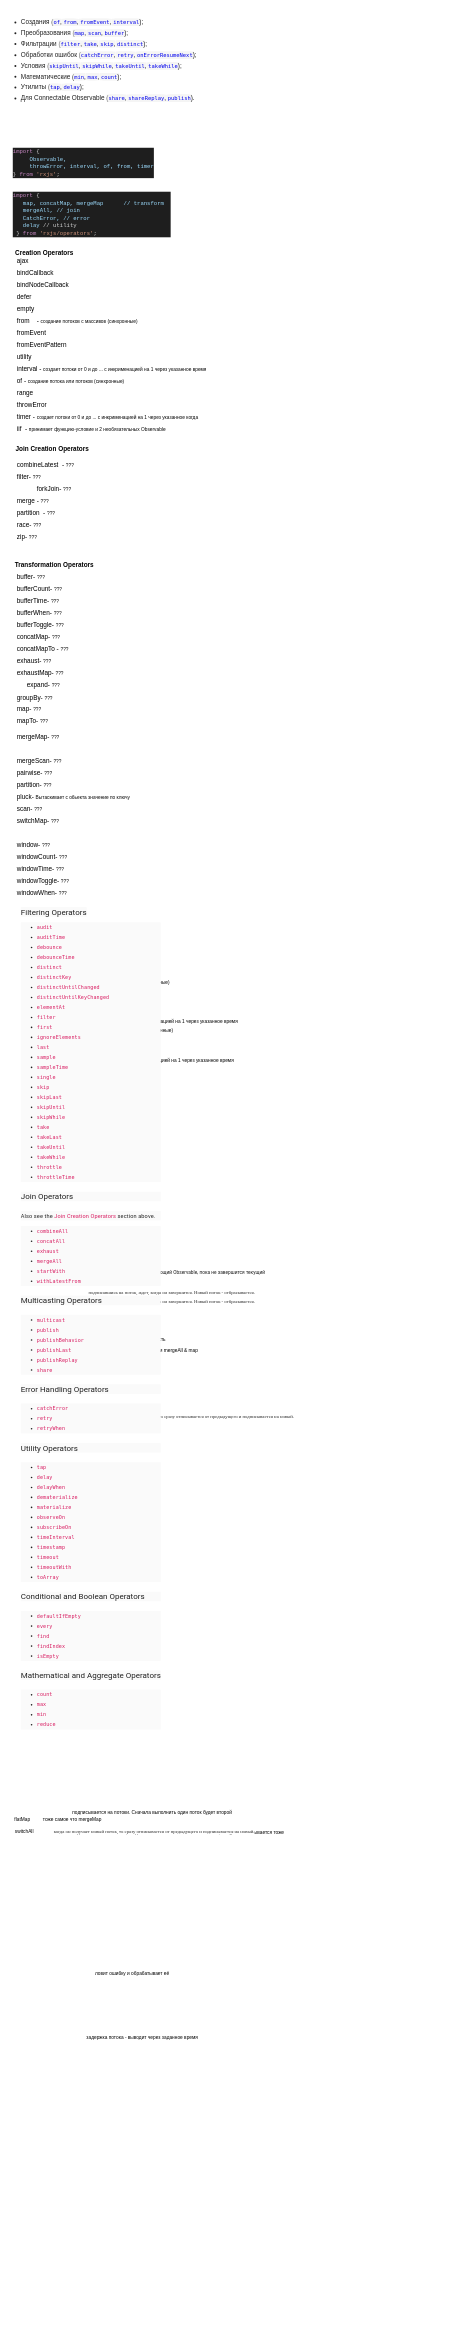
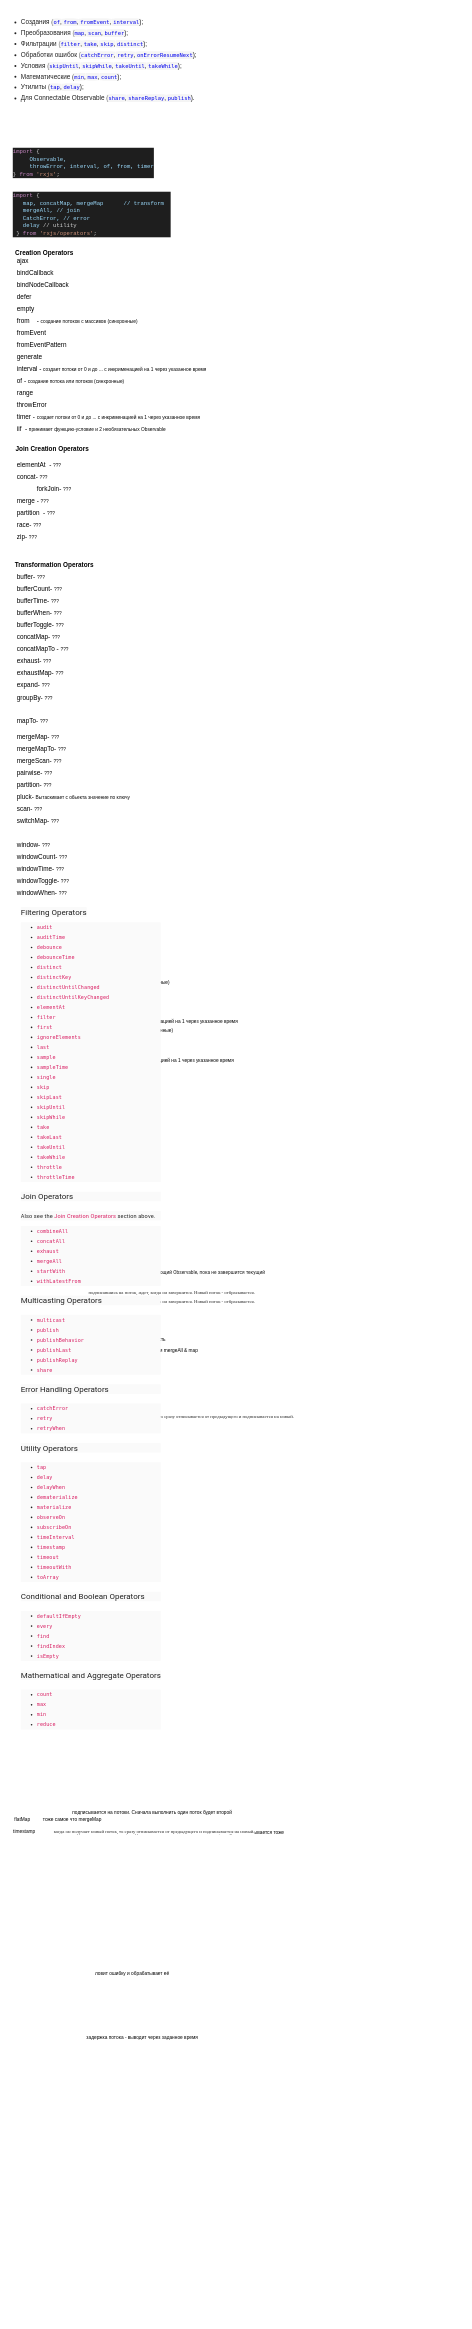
(27, 356) -> (31, 356)
(144, 416) -> (144, 416)
(51, 464) -> (44, 464)
(34, 476) -> (36, 476)
(46, 684) -> (36, 684)
(32, 708) -> none
none -> (44, 748)
(24, 1832) -> (24, 1832)
